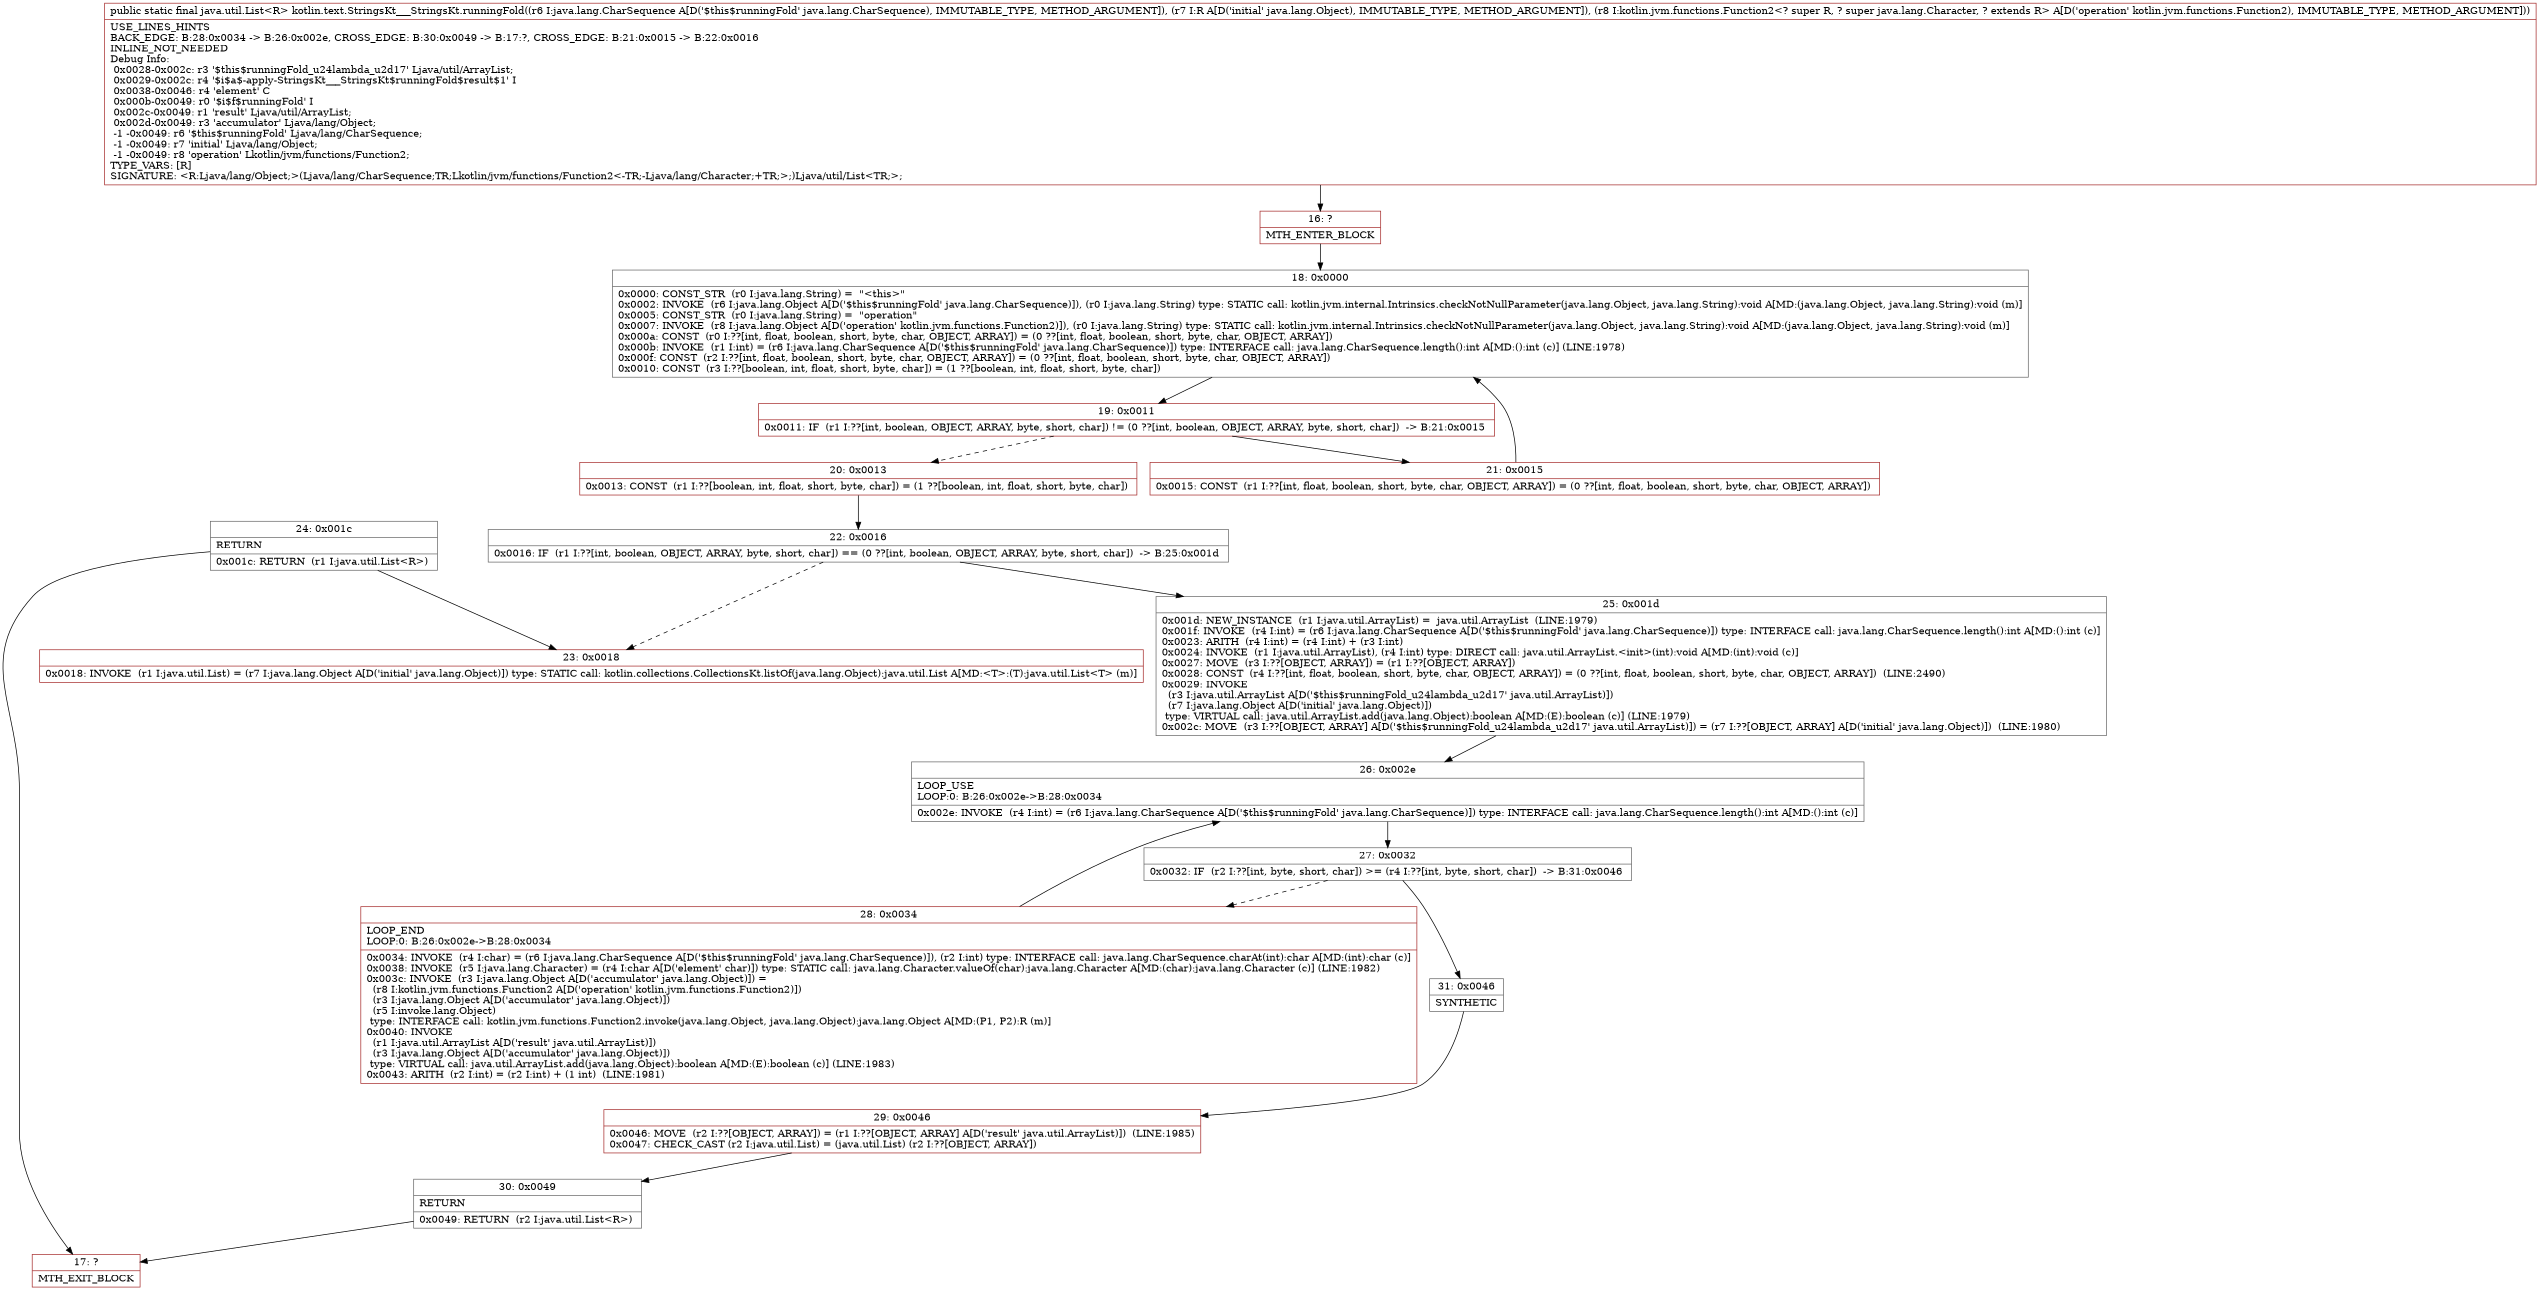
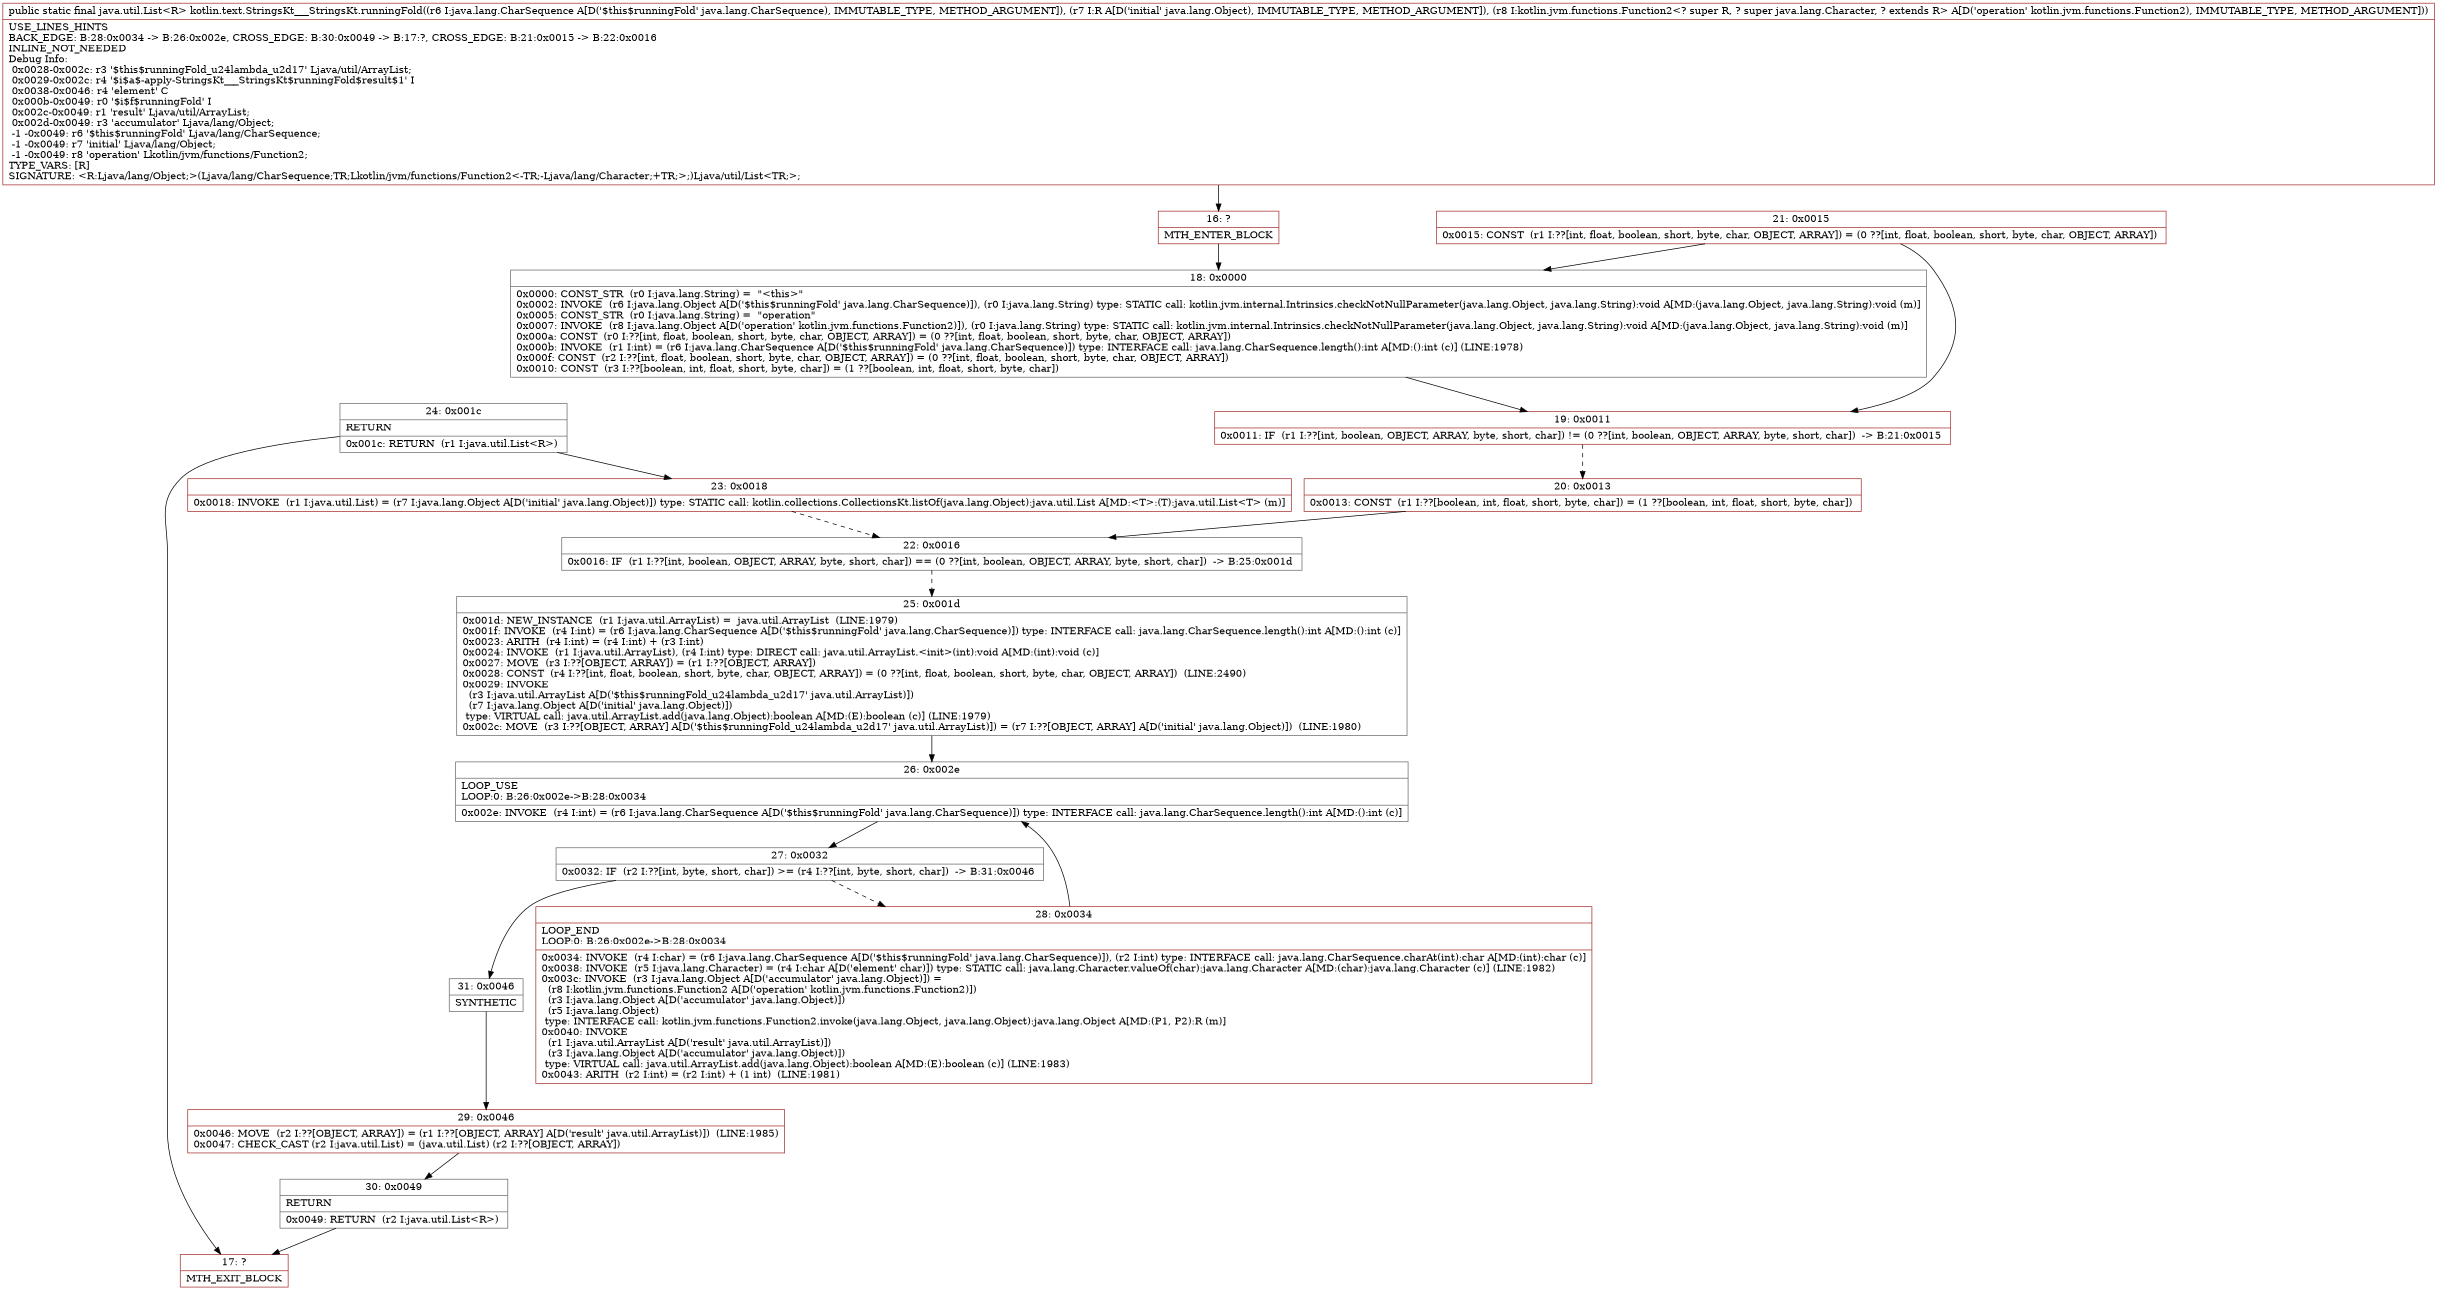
(1317, 449) -> (1953, 344)
(1068, 579) -> (932, 580)
(728, 604) -> (832, 523)
(431, 1011) -> (600, 1011)
